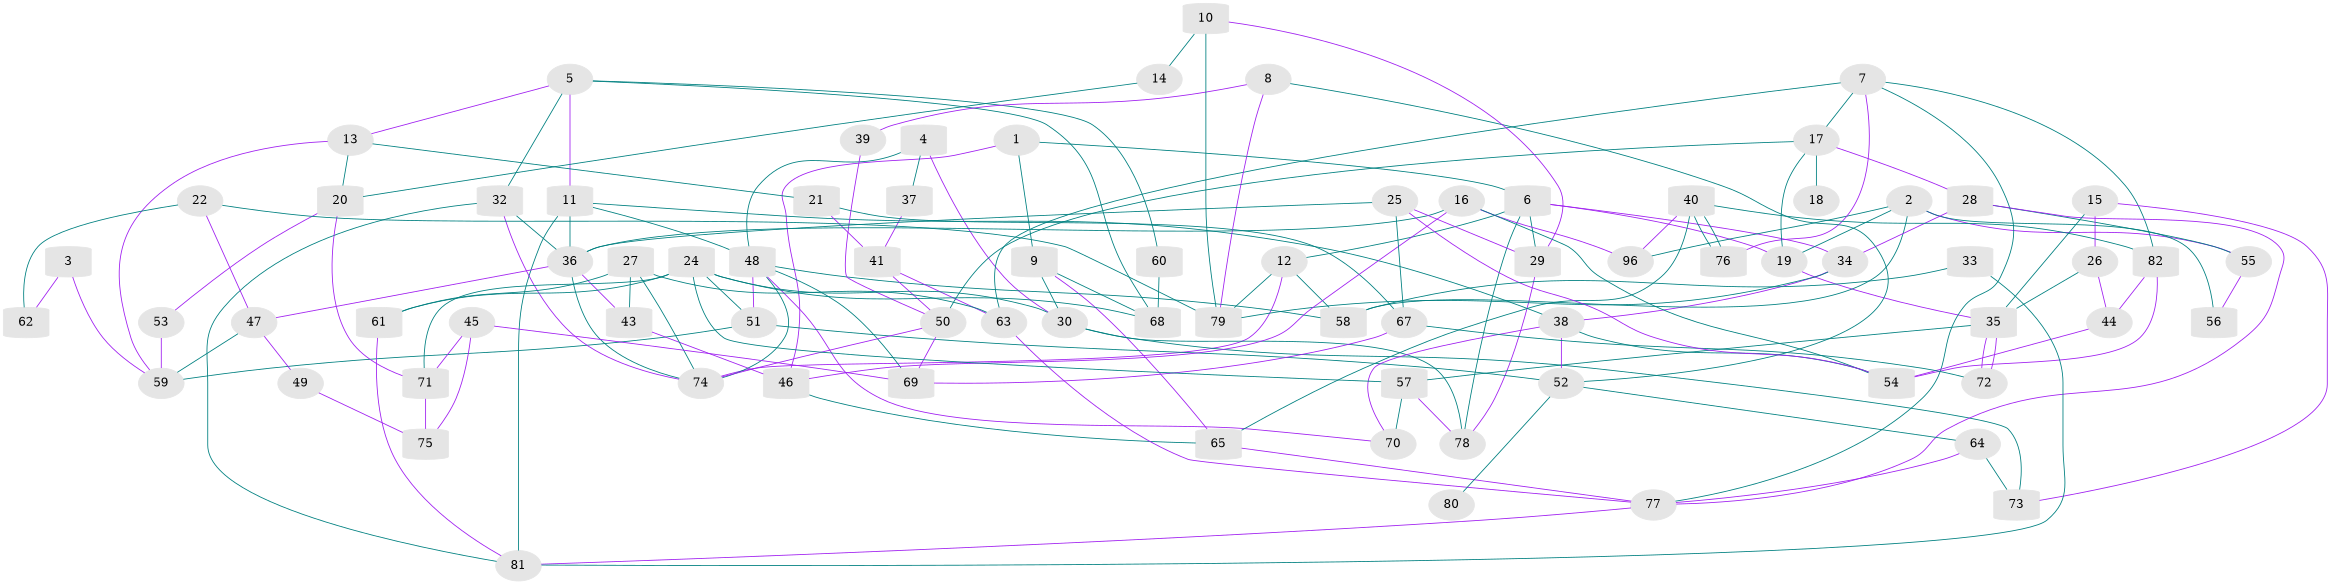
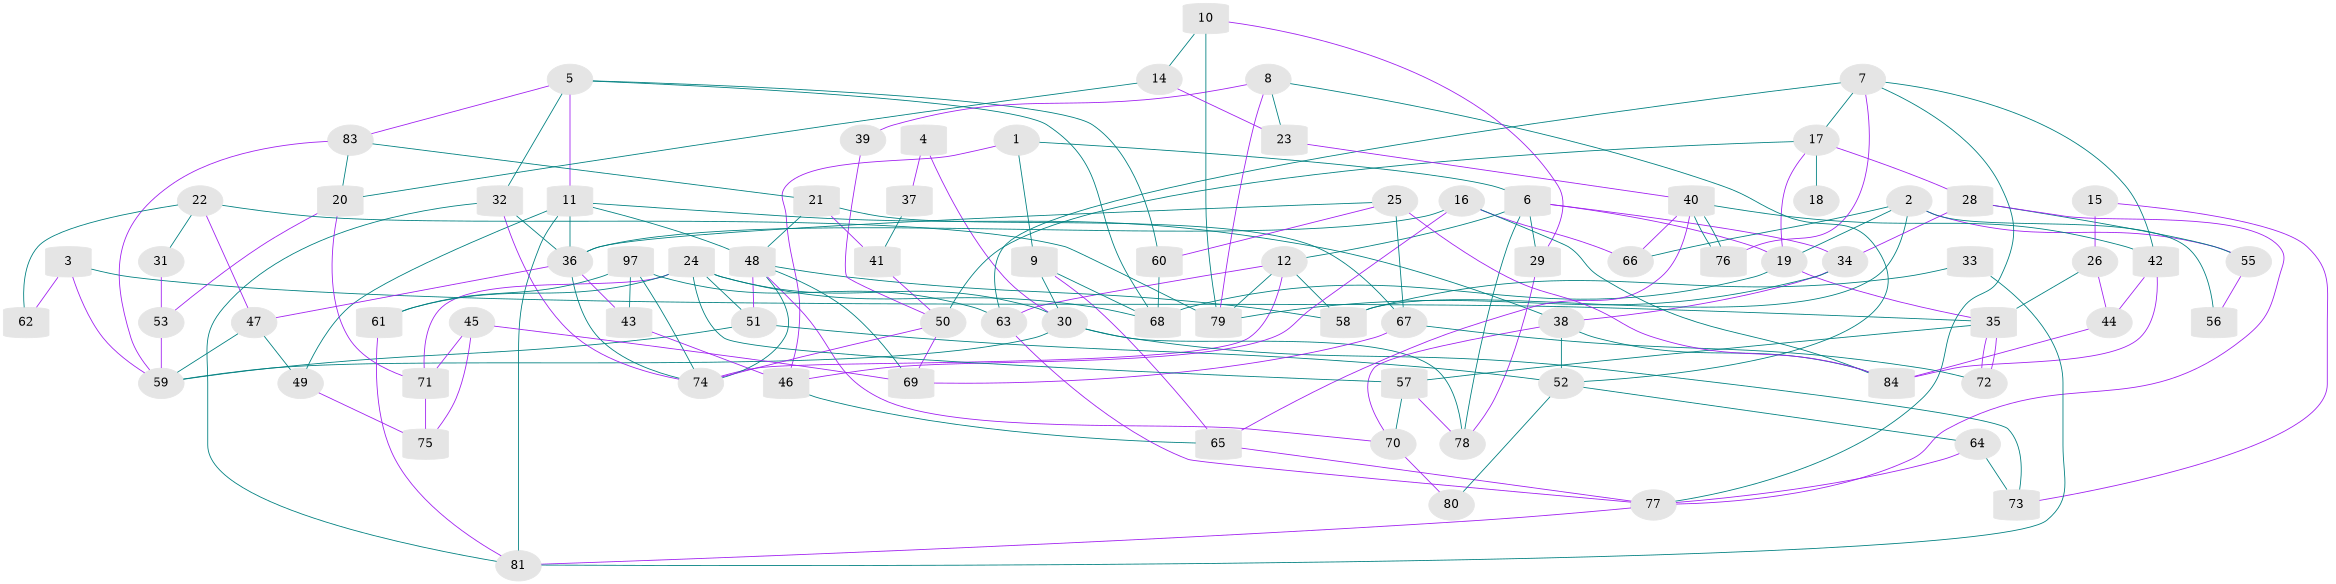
(350, 140) -> (350, 140)
none -> (1284, 140)
(795, 163) -> (781, 235)
(917, 171) -> (917, 171)
(1783, 197) -> (1783, 197)
(1464, 231) -> (1312, 223)
(893, 233) -> (893, 233)
(2045, 261) -> (983, 304)
none -> (161, 262)
(631, 262) -> (631, 262)
(1631, 262) -> (1631, 262)
(2156, 262) -> (2156, 262)
none -> (412, 270)
(514, 287) -> (514, 287)
none -> (1430, 289)
(943, 293) -> (1129, 289)
(1478, 324) -> (1478, 324)
(277, 353) -> (277, 353)
(1561, 353) -> (1561, 353)
none -> (595, 363)
(1892, 383) -> (1892, 383)
none -> (1414, 466)
